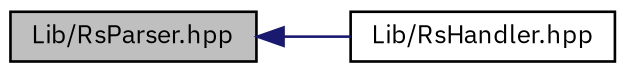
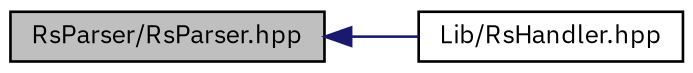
(133, 37) -> (167, 37)
